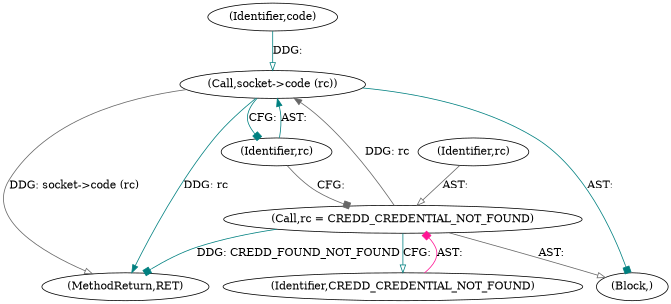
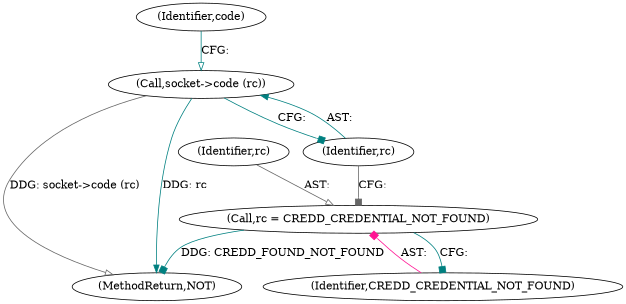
(289, 51) -> (217, 51)
(352, 150) -> none
(403, 249) -> (432, 245)
(125, 287) -> (157, 287)
(632, 287) -> none
